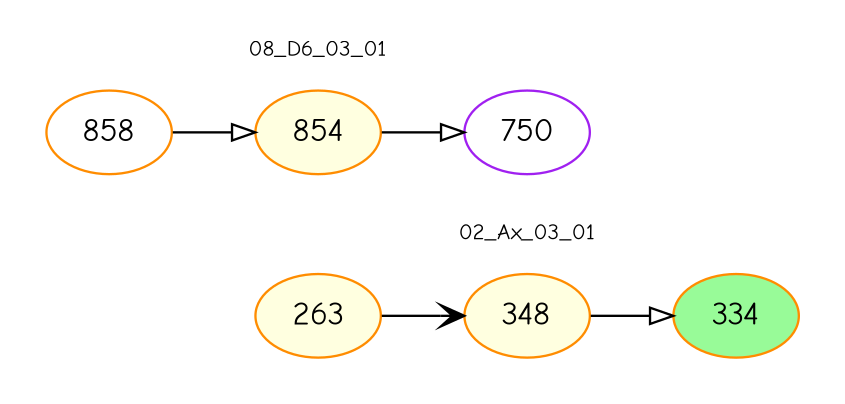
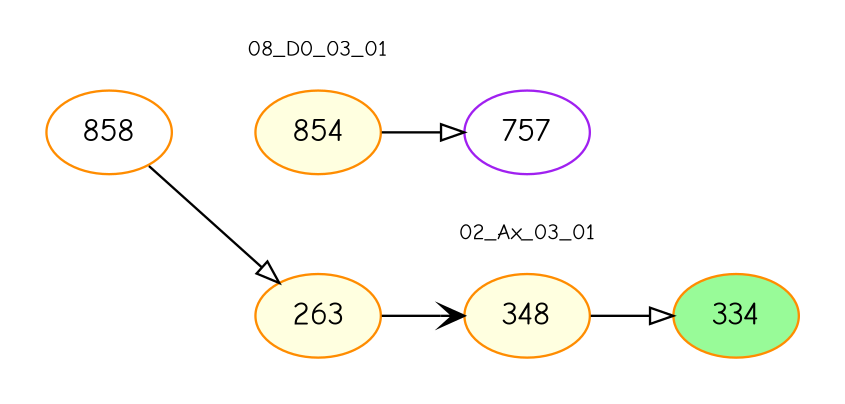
(318, 50) -> (318, 50)
(202, 132) -> (205, 217)
(527, 132) -> (527, 132)
